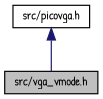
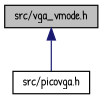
(51, 56) -> (51, 56)
